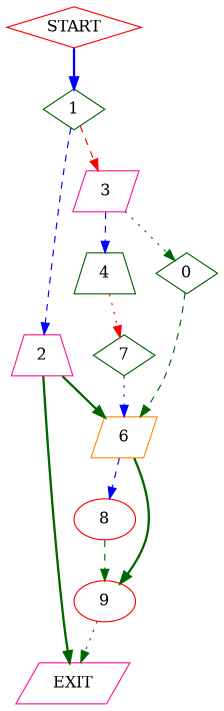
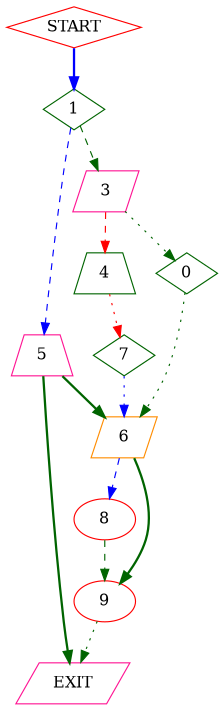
(87, 143) -> (87, 143)
(105, 227) -> (105, 227)
(173, 353) -> (173, 353)
(42, 355) -> (42, 355)
